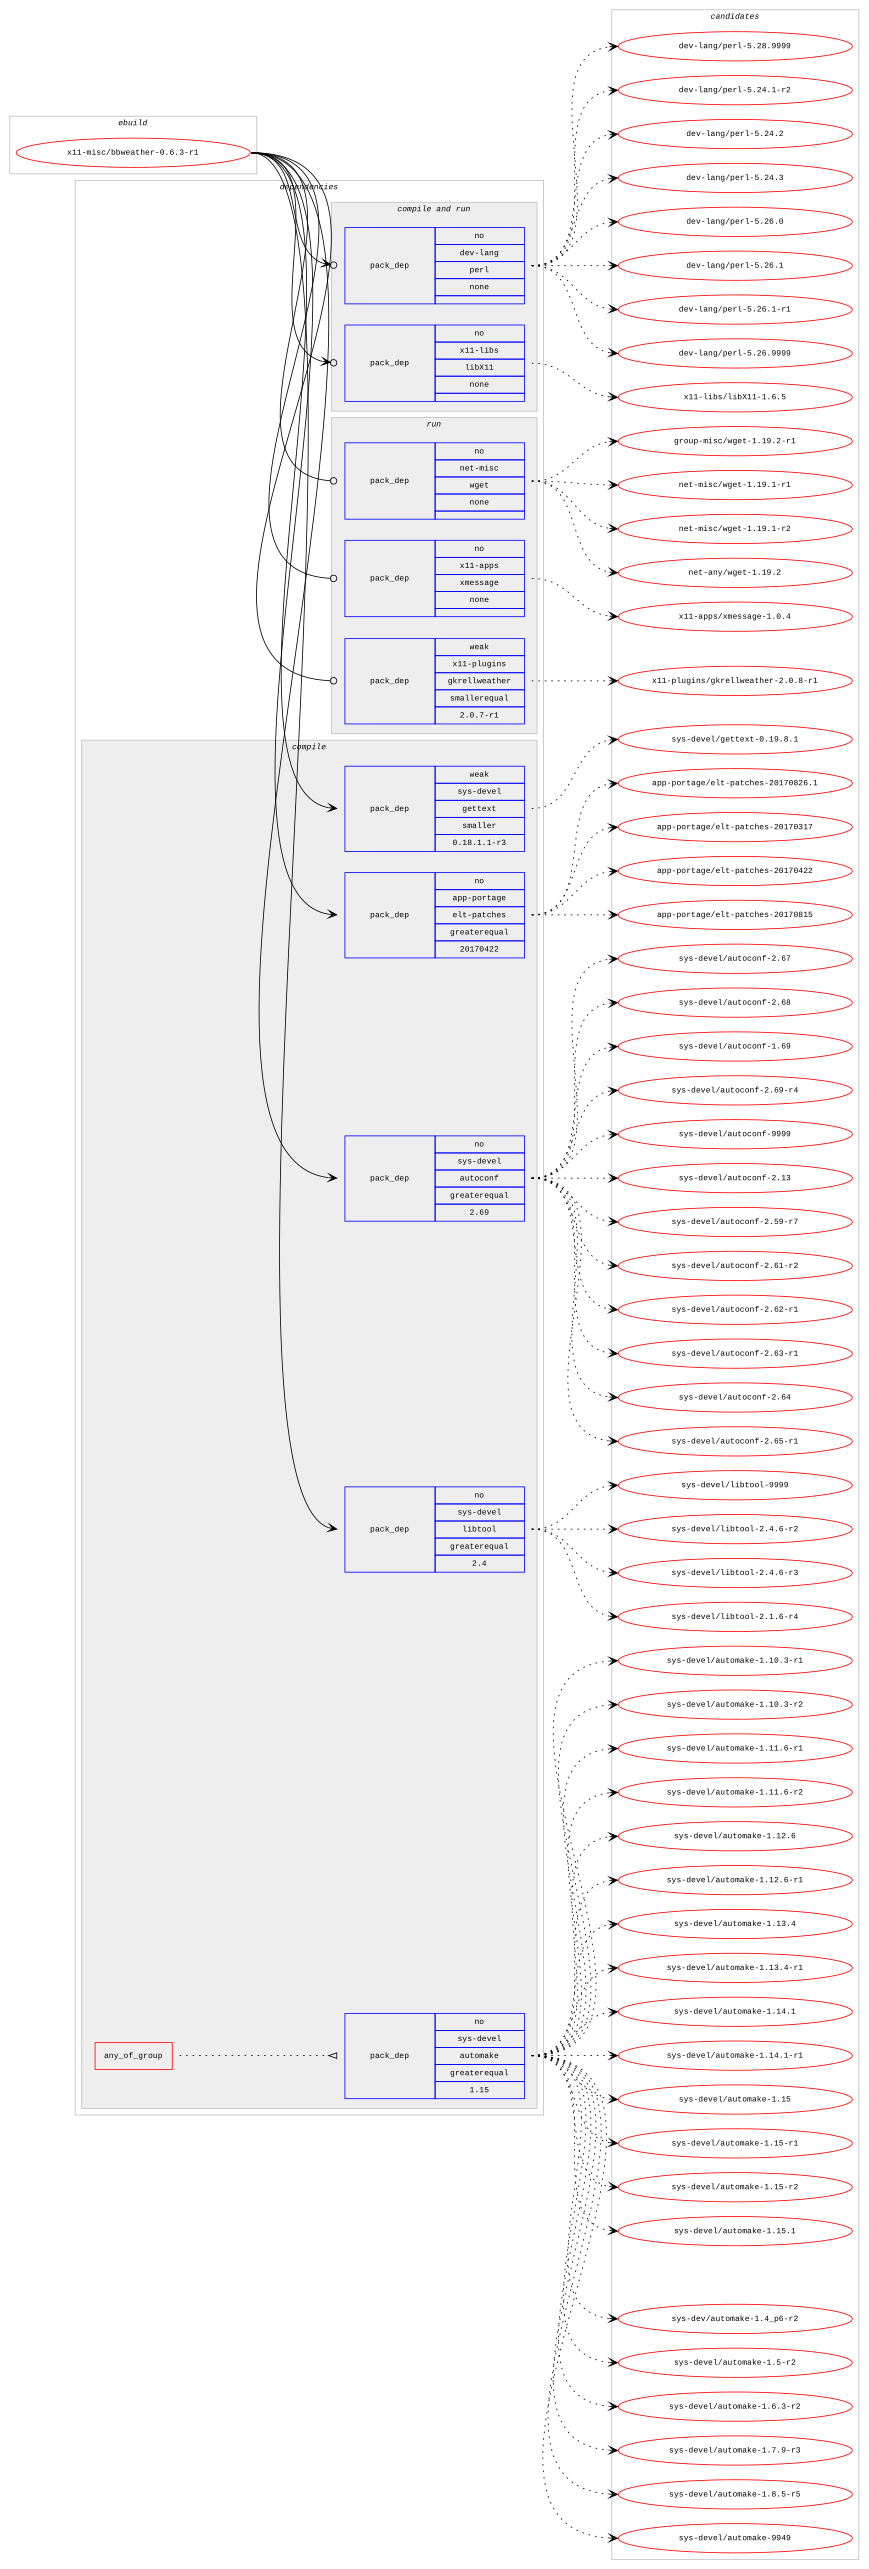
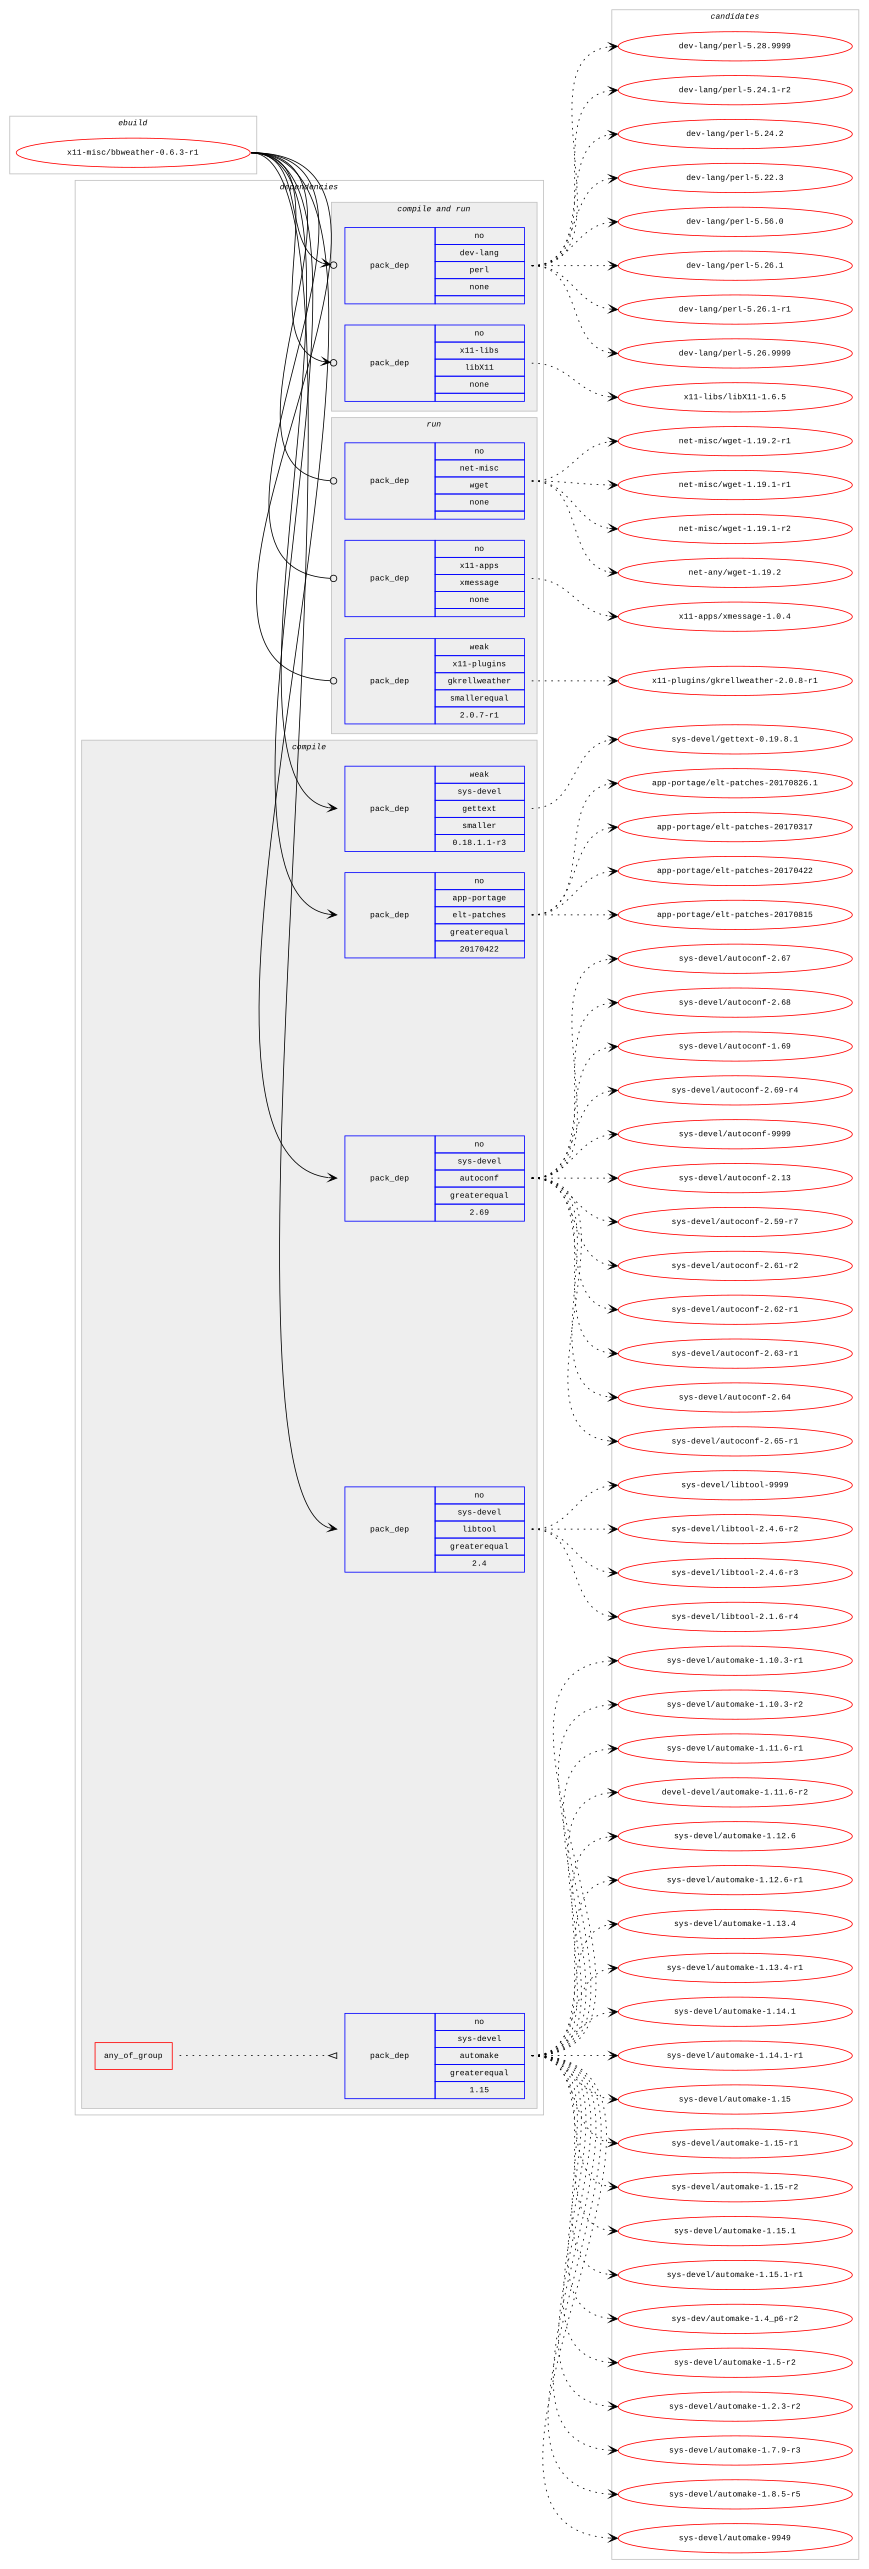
(735, 178) -> (735, 178)
(735, 222) -> (735, 222)
(735, 441) -> (735, 441)
(735, 1792) -> (735, 1792)
none -> (735, 2275)
(735, 2407) -> (735, 2407)
